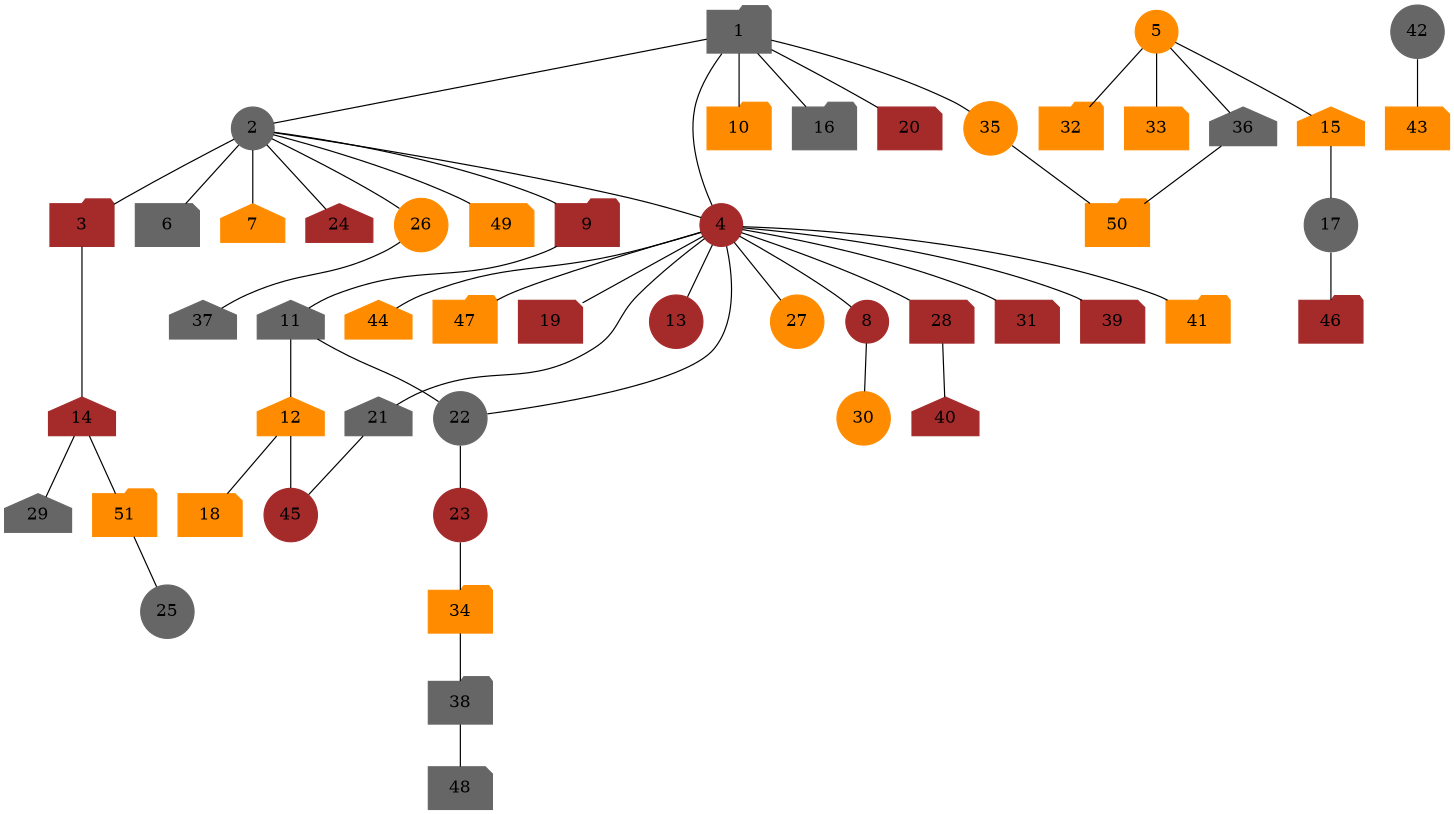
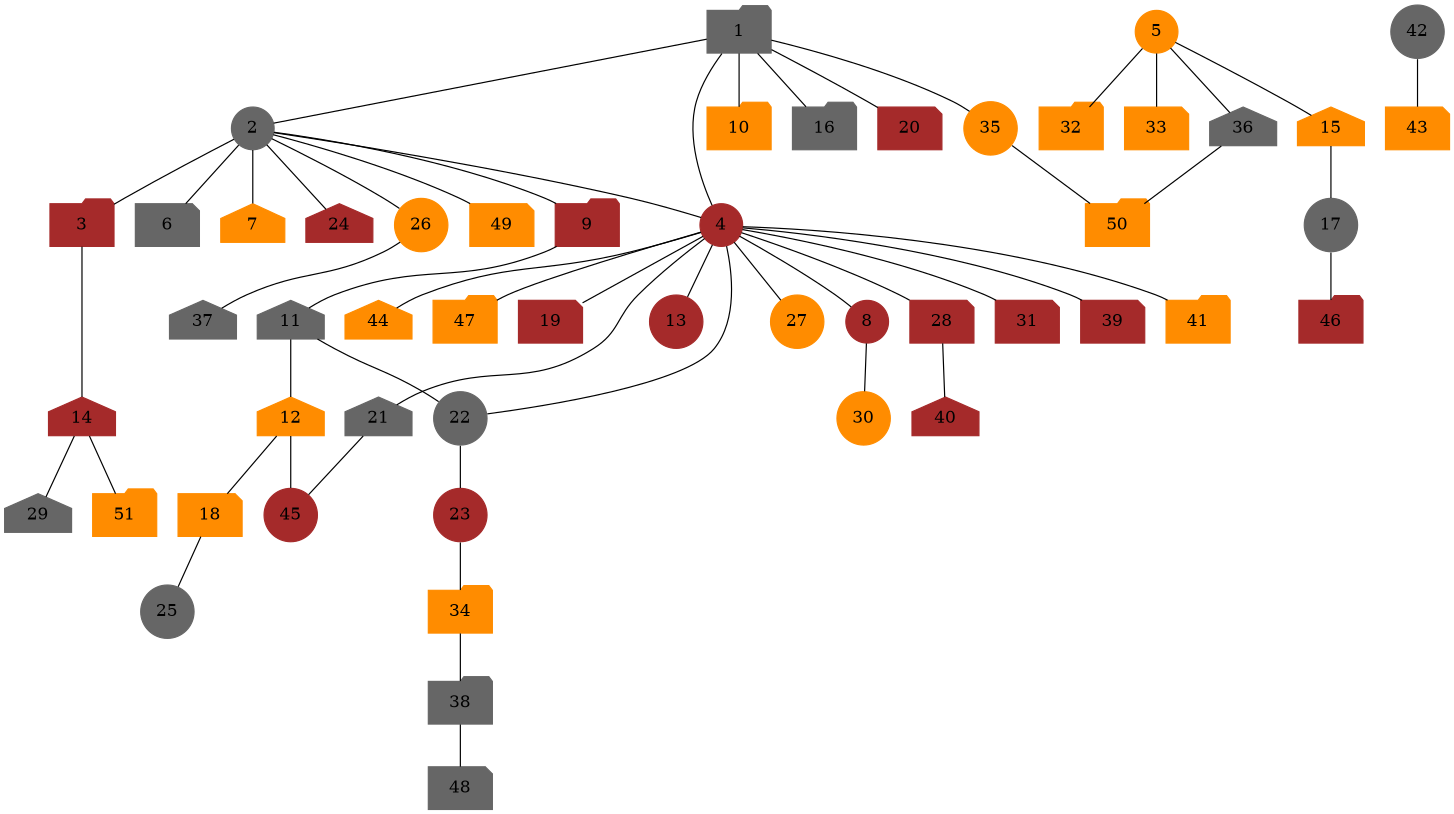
(145, 562) -> (189, 562)
